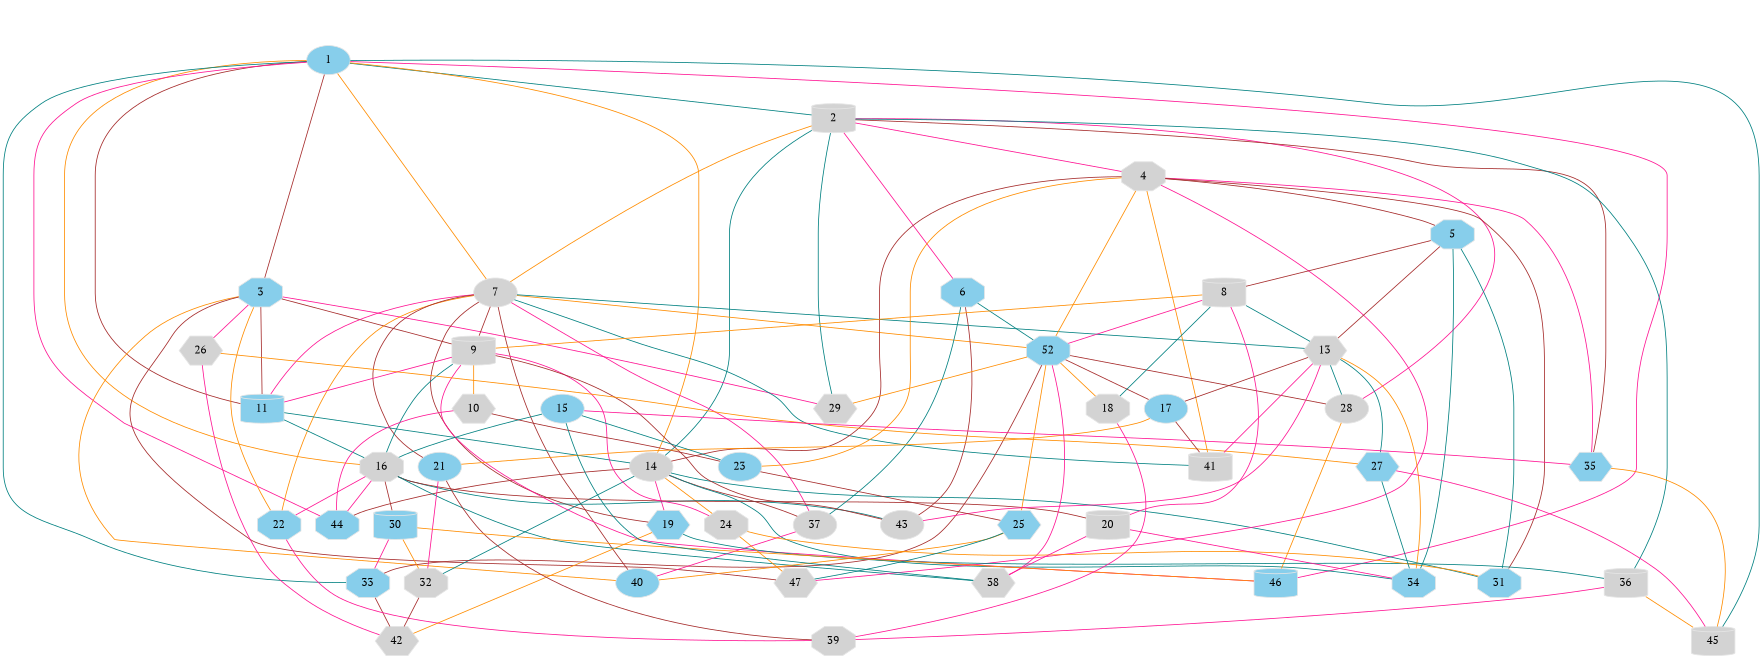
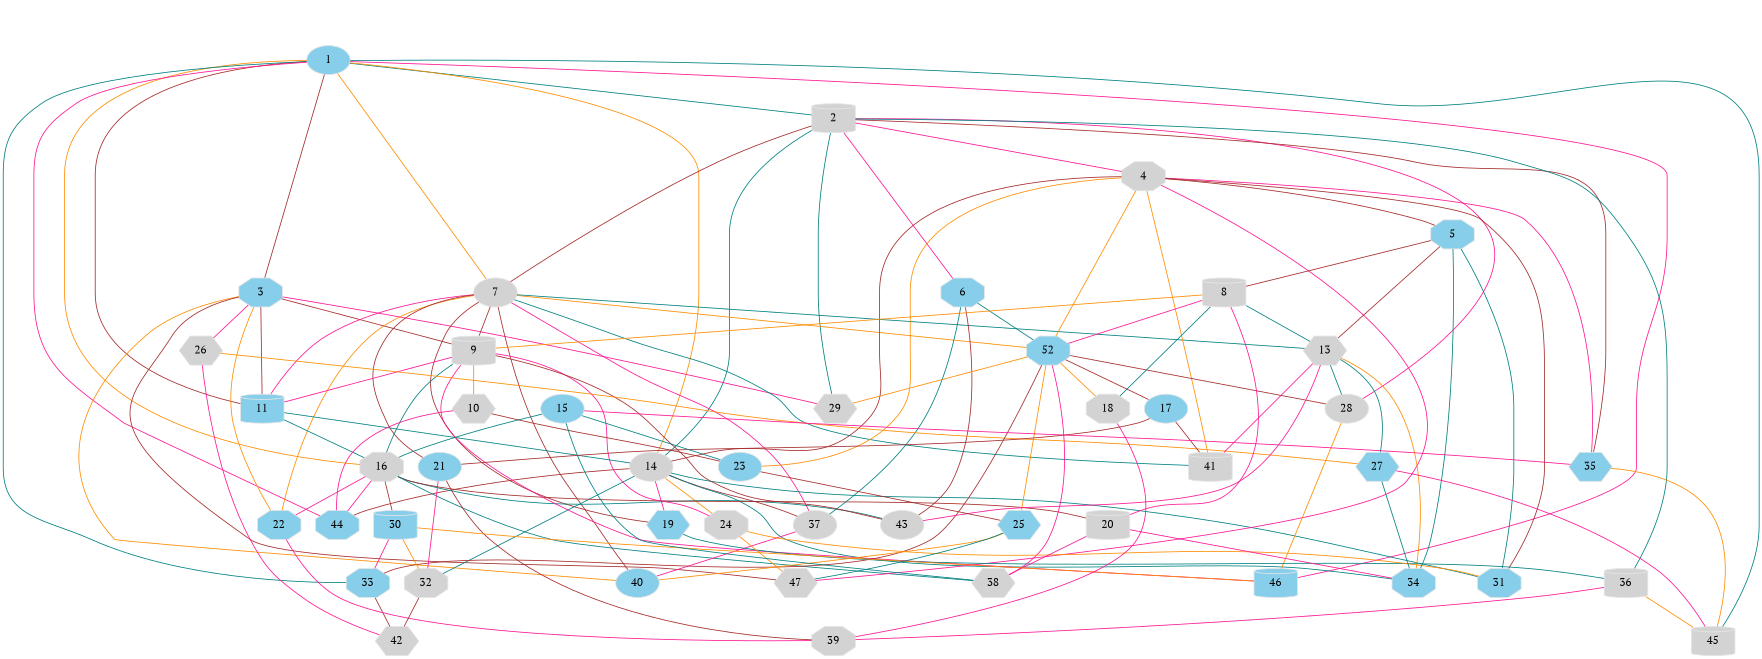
(656, 194) -> (656, 194)
(1246, 379) -> none
(841, 446) -> (841, 446)
(533, 583) -> none
